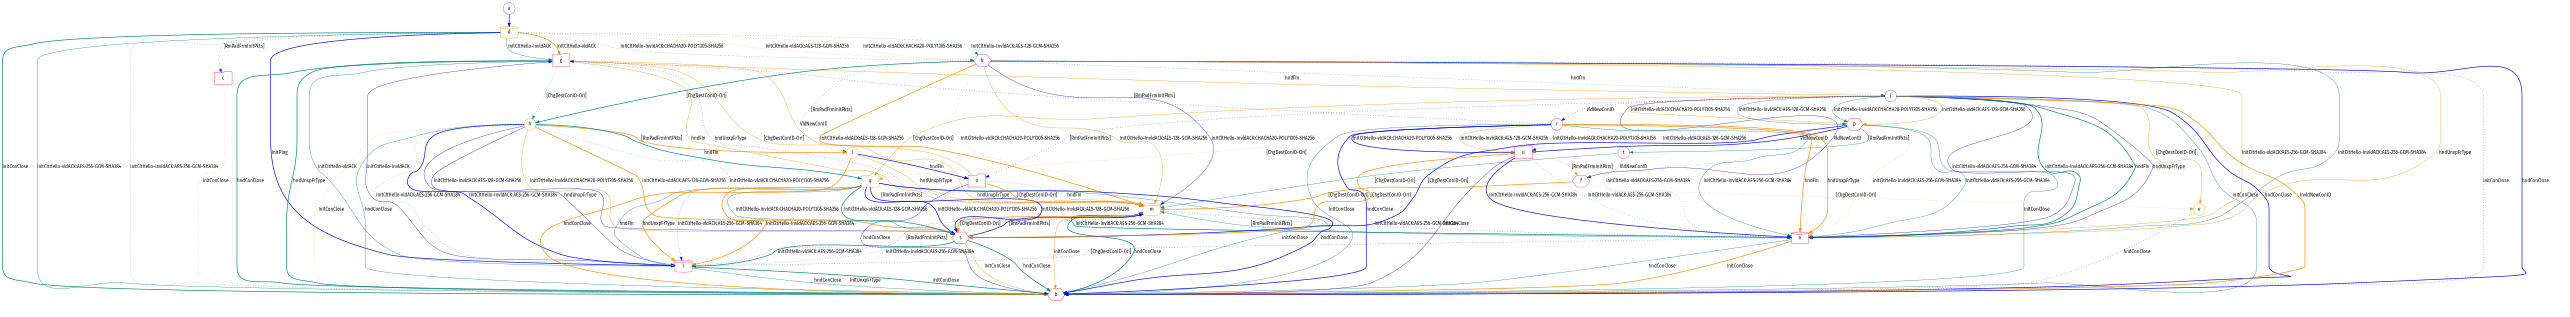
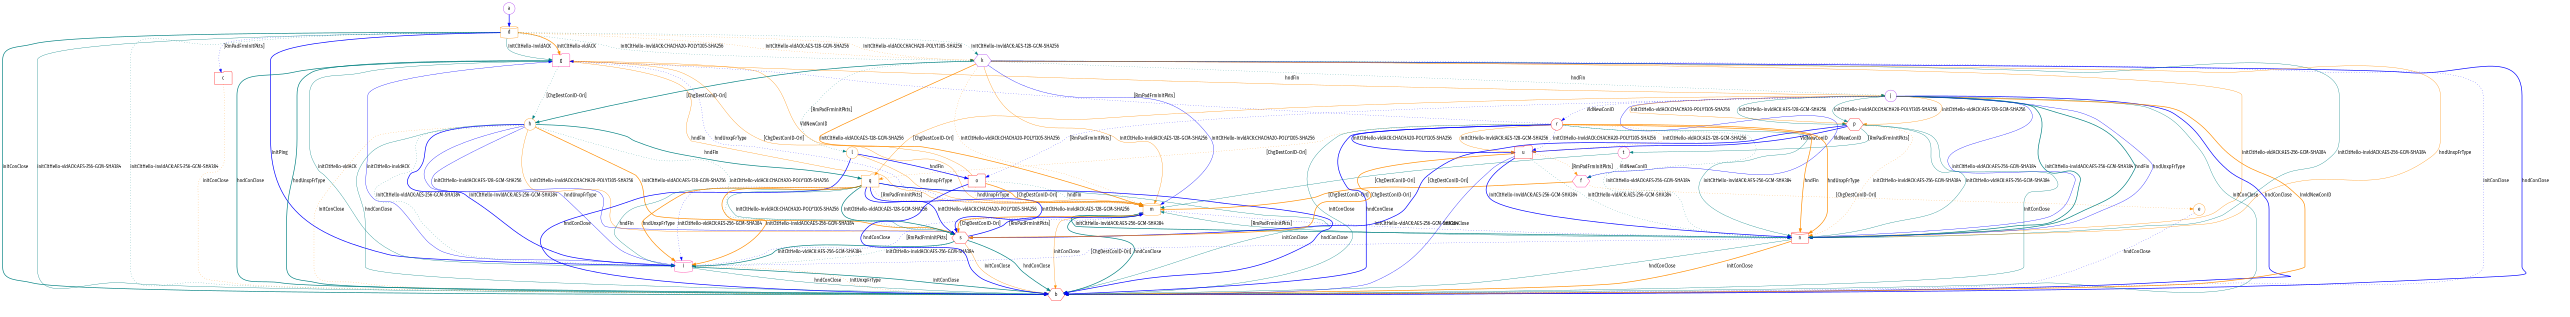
(2144, 111) -> none
(688, 148) -> none
(861, 237) -> (861, 237)
(617, 275) -> (617, 275)
